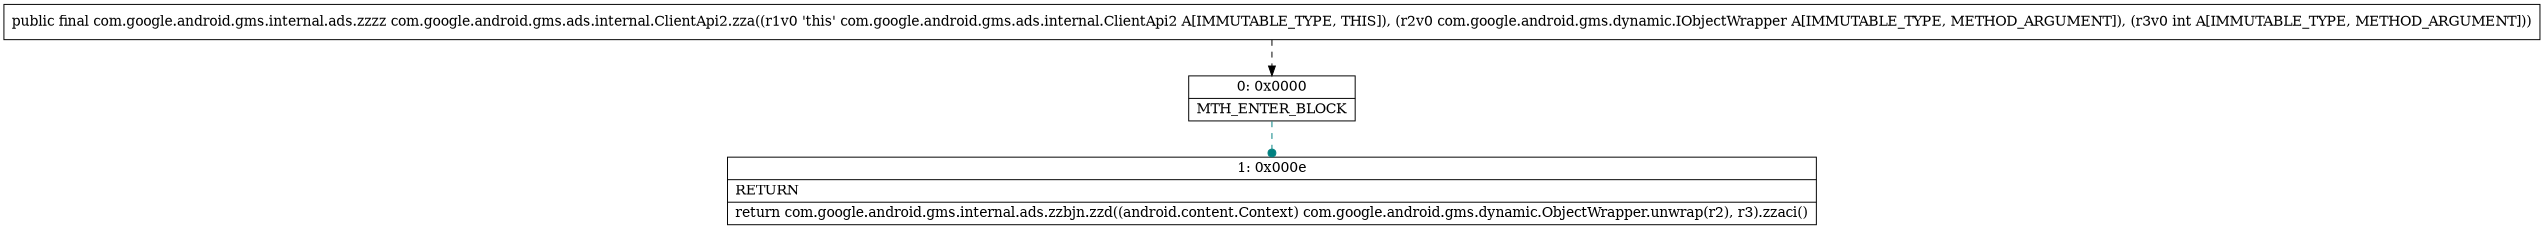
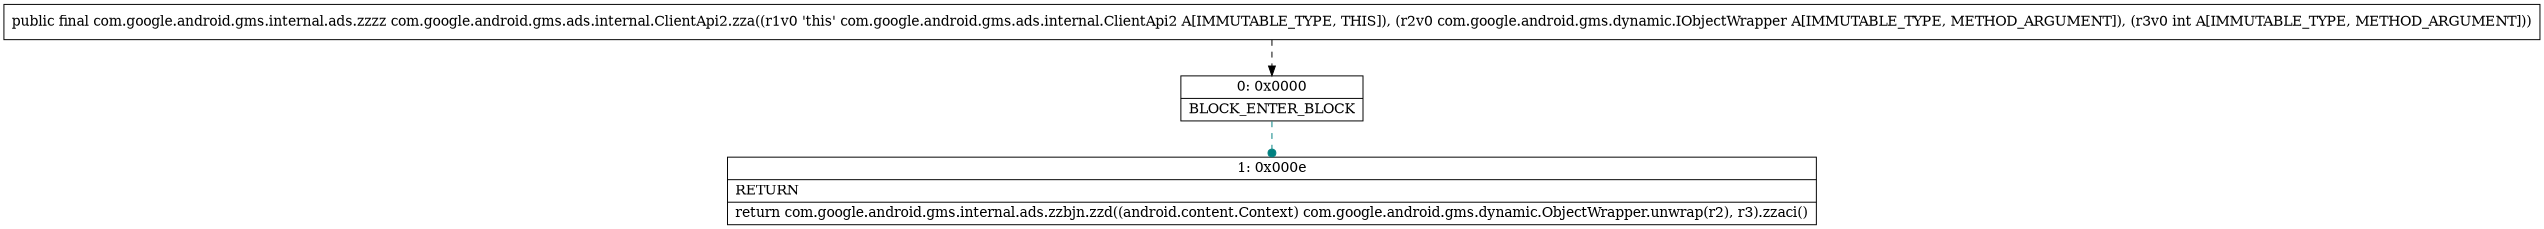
(1272, 109) -> (1272, 109)
